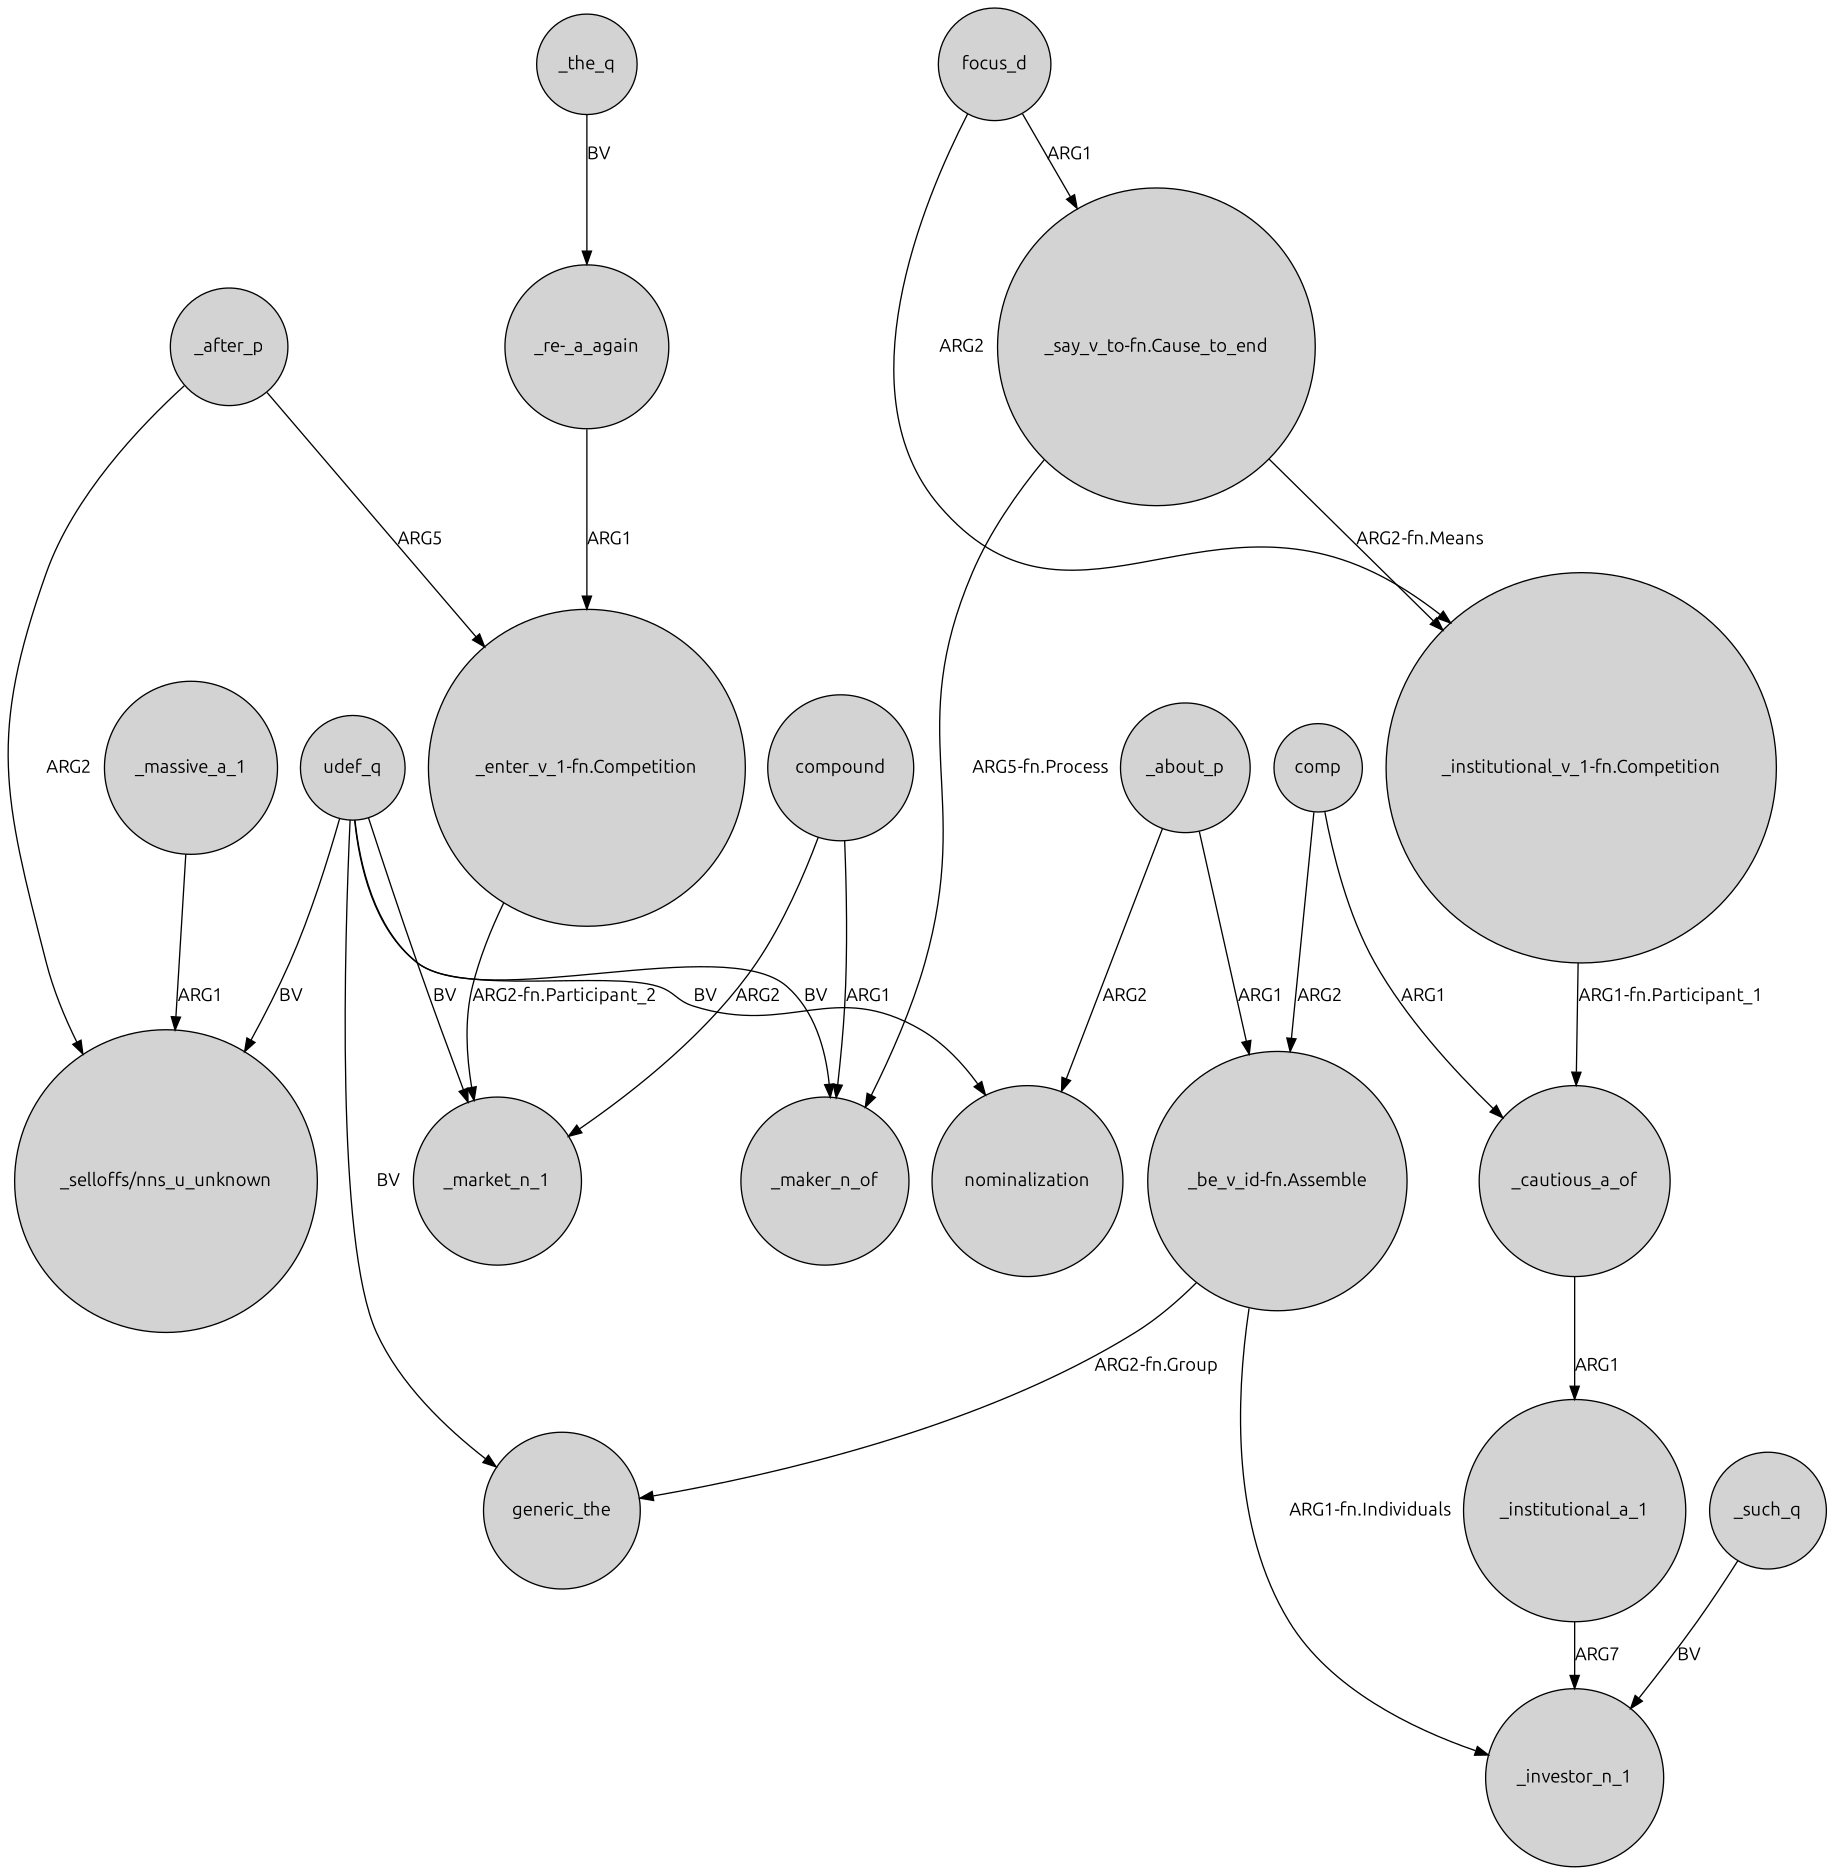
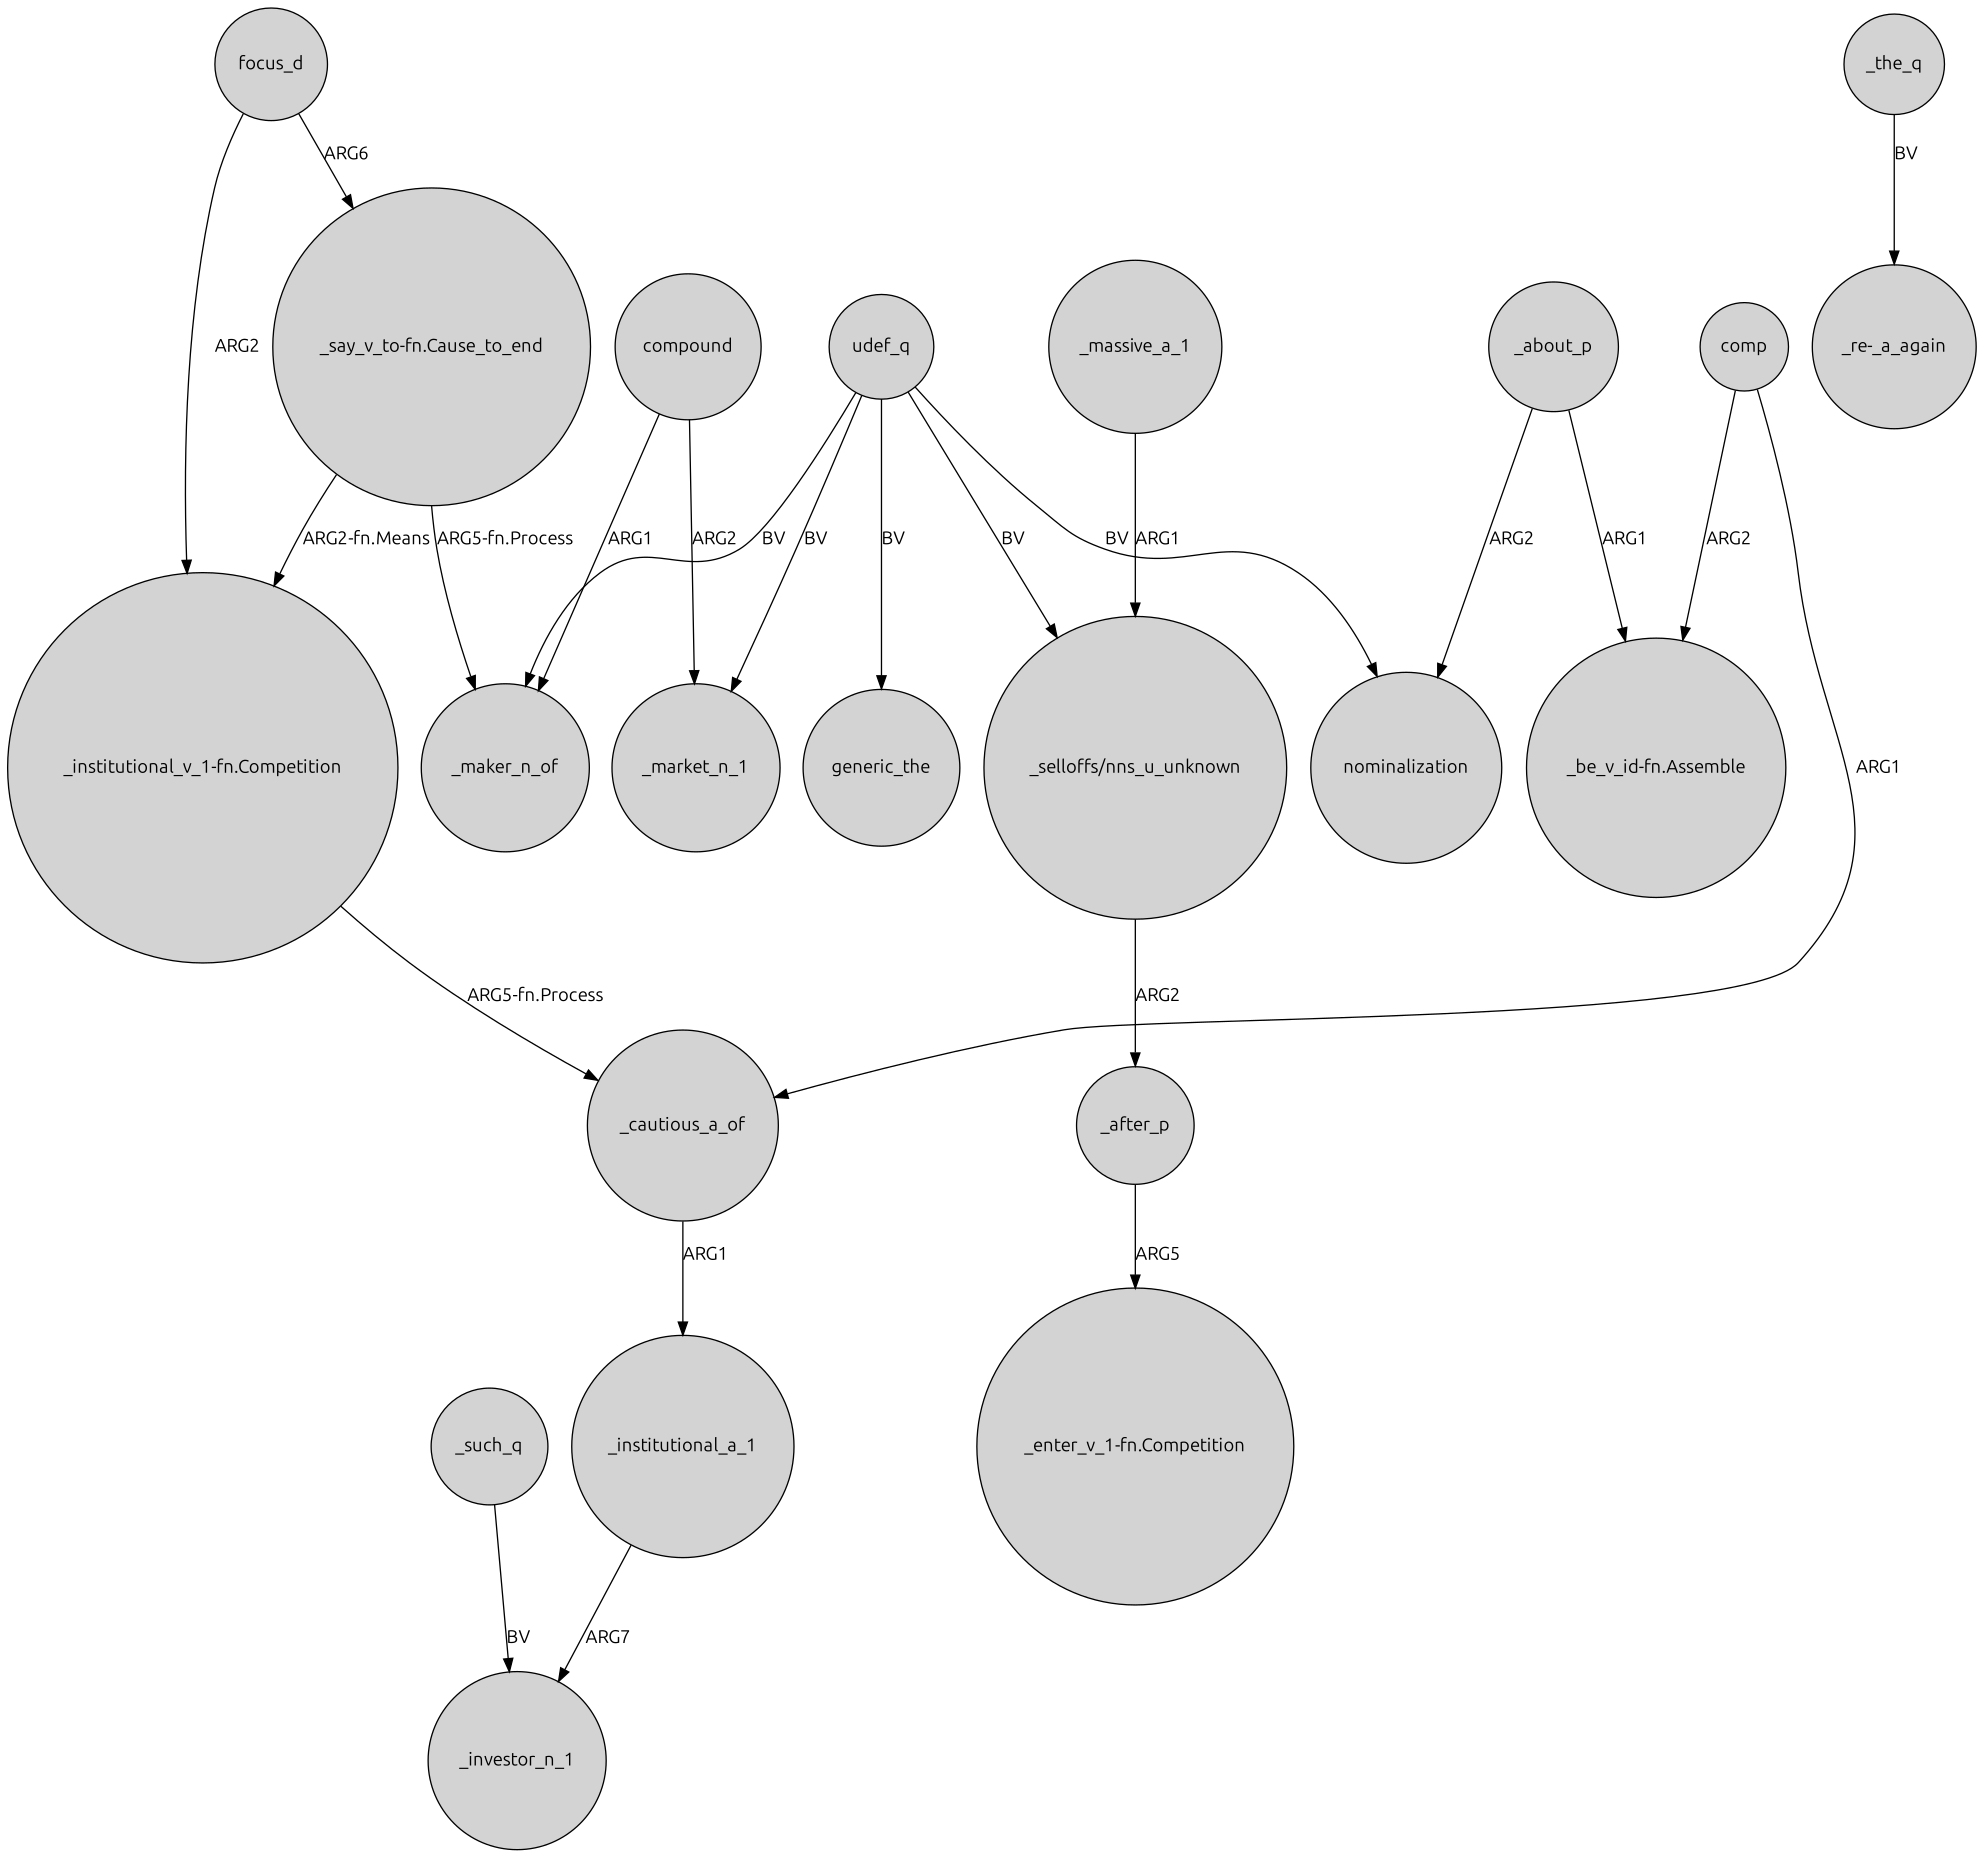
(1070, 154) -> (347, 154)
(587, 513) -> none
(14, 693) -> (1135, 986)
(471, 993) -> none
(1671, 996) -> (536, 996)
(939, 1423) -> none
(1269, 1581) -> none
